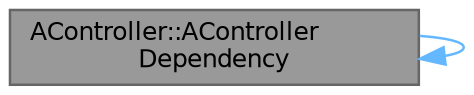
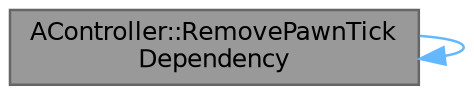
(214, 47) -> (214, 47)
